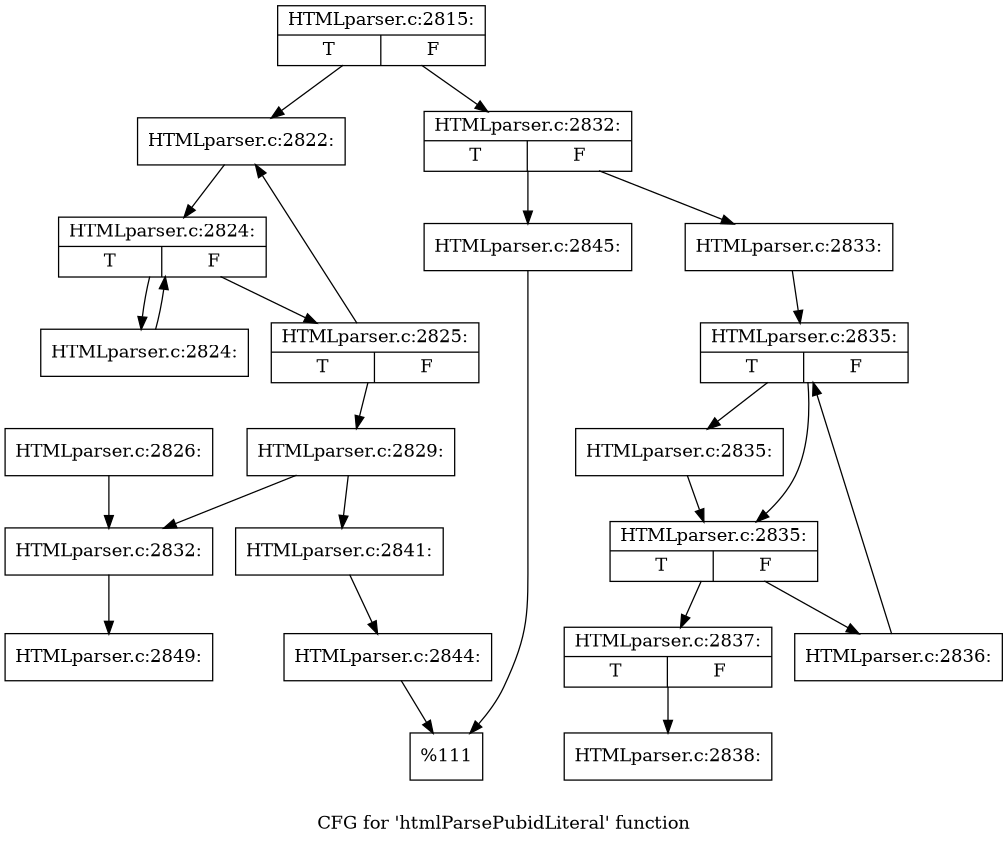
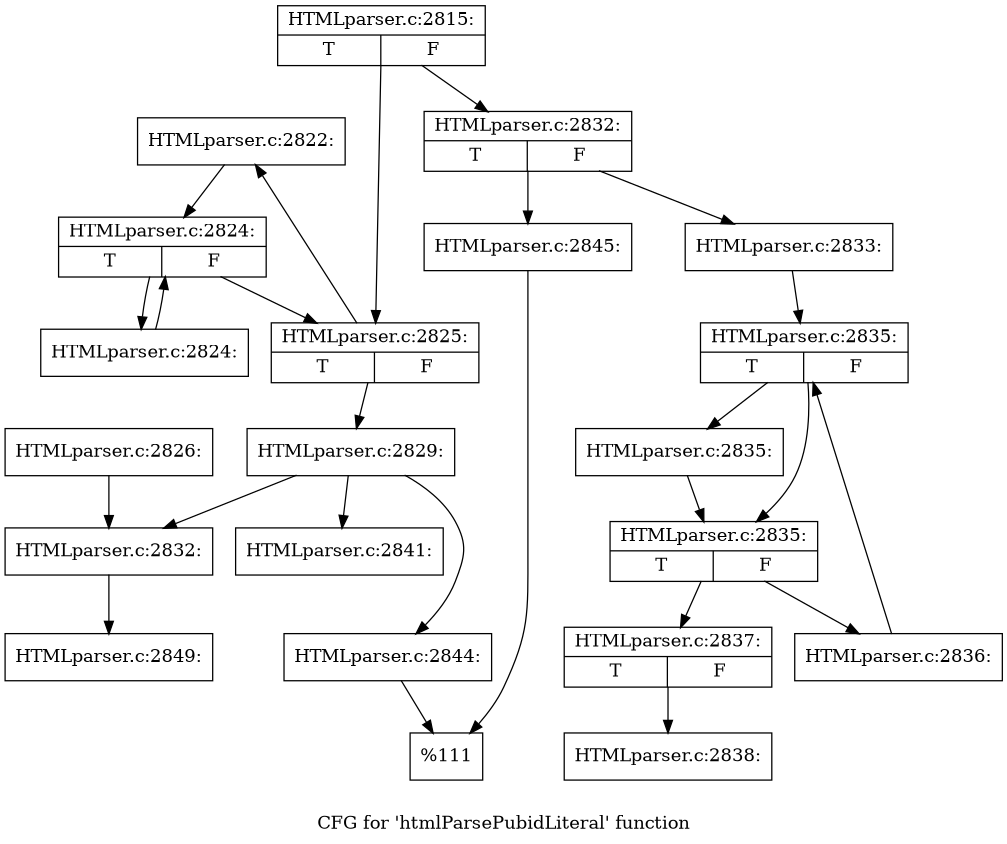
(312, 88) -> (378, 188)
(361, 598) -> (463, 543)
